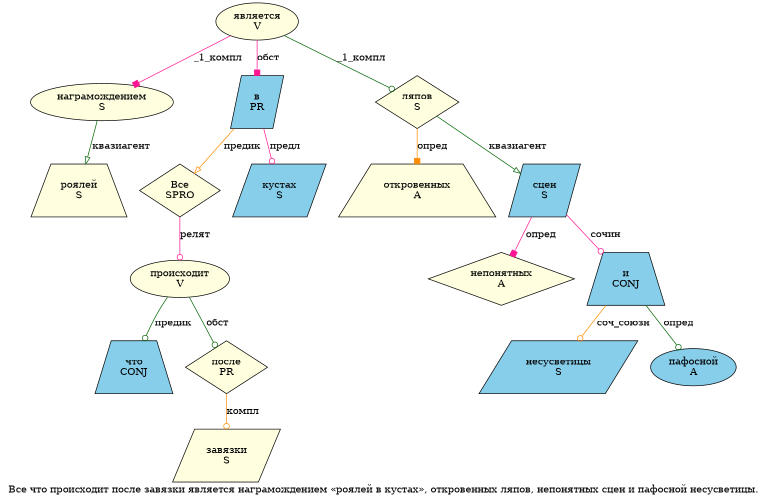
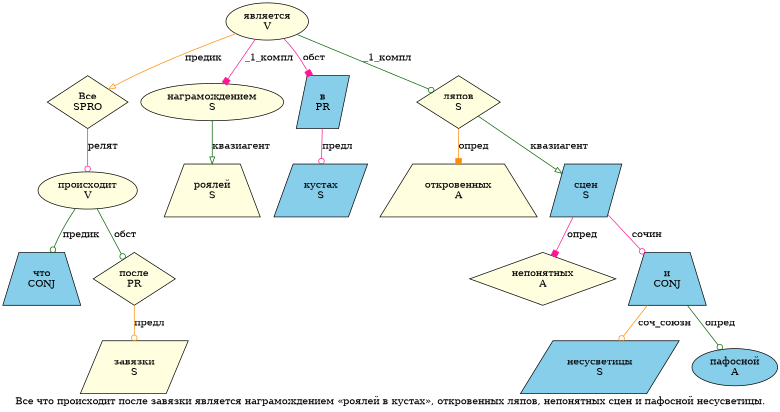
(217, 148) -> (174, 58)
(243, 411) -> (150, 323)
